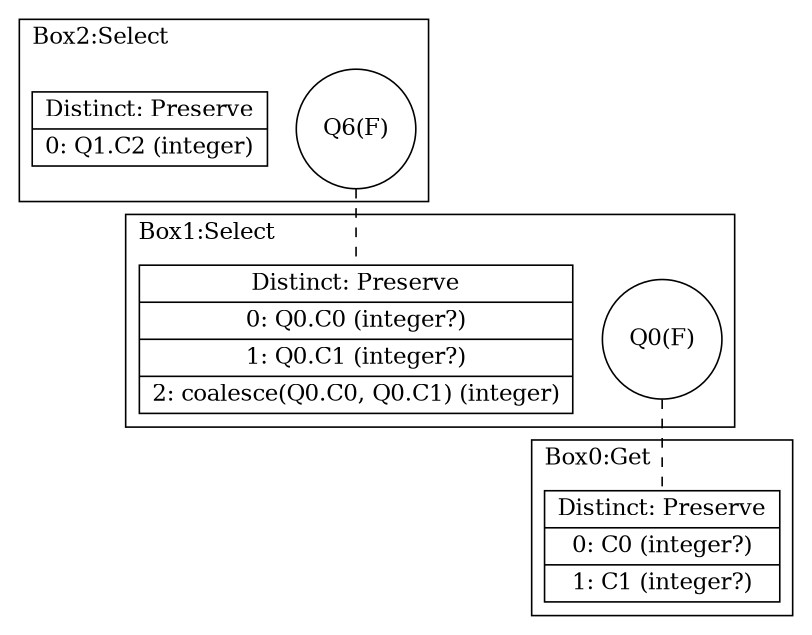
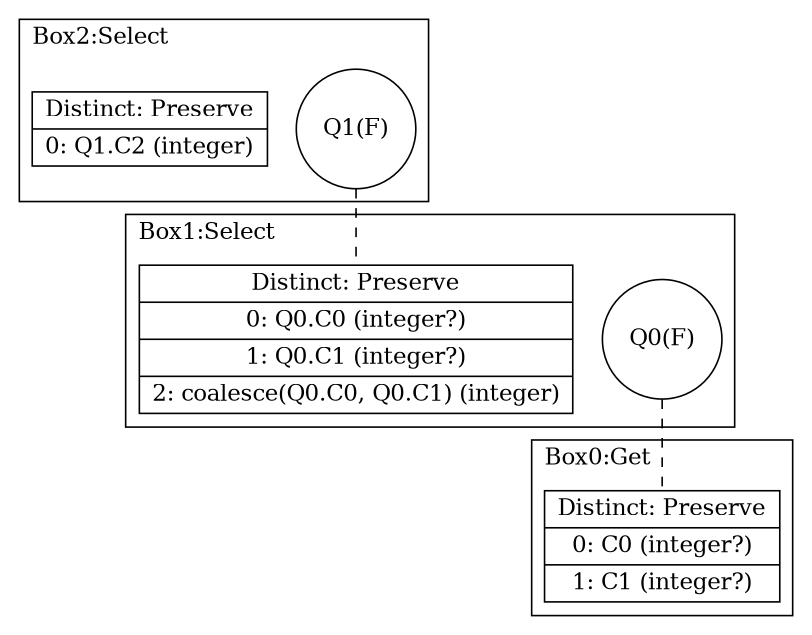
(356, 129) -> (356, 129)
